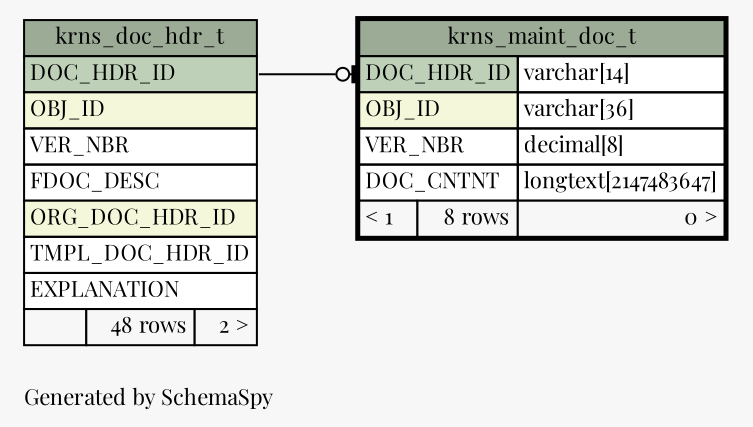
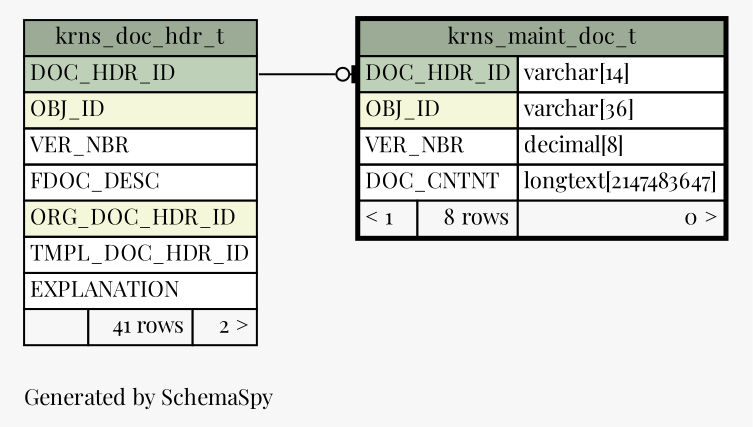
(150, 326) -> (150, 326)
